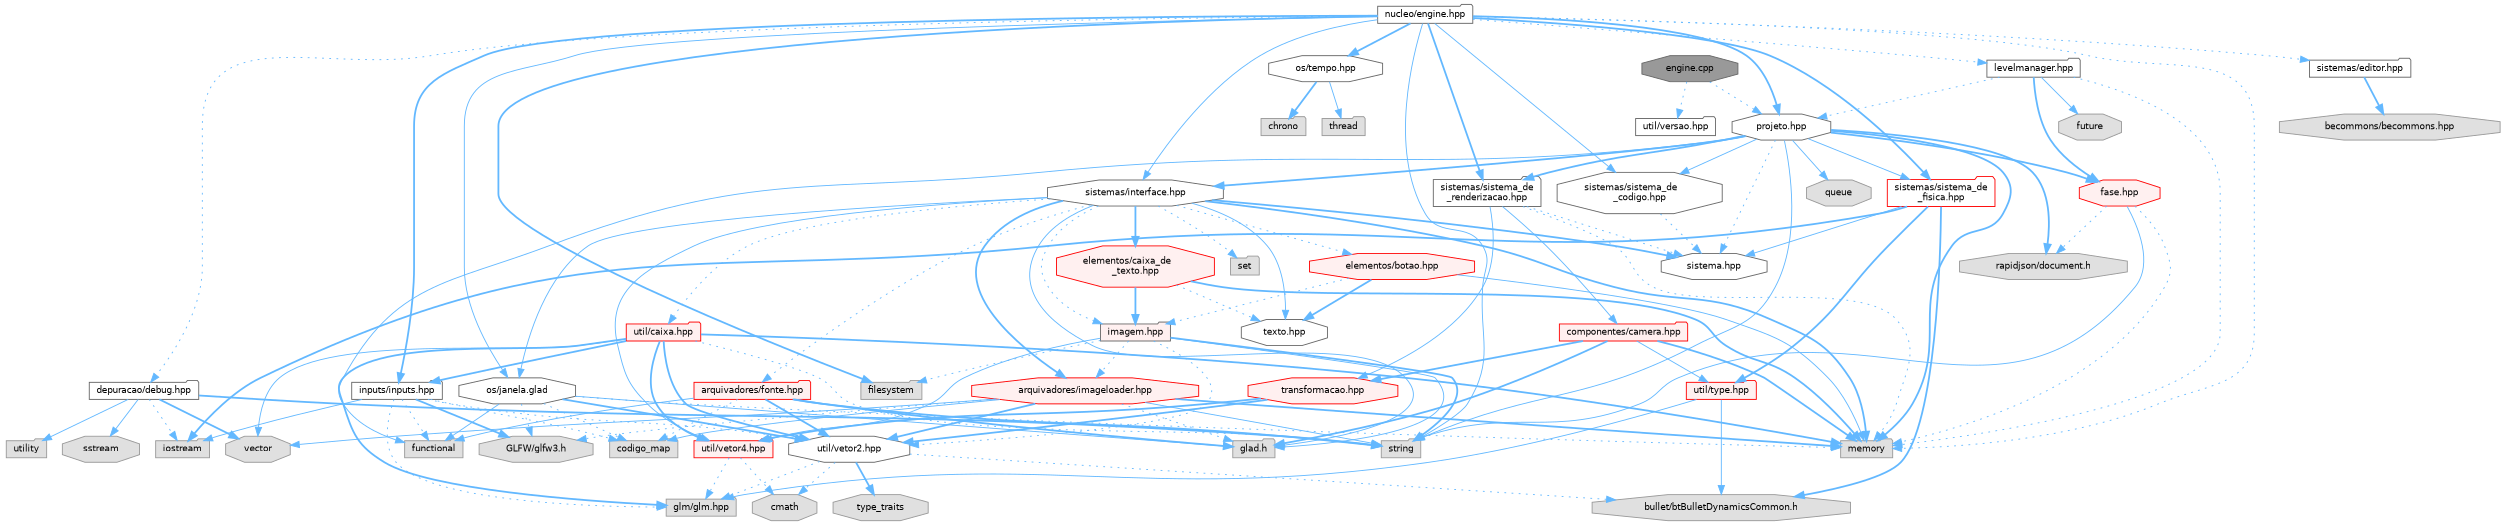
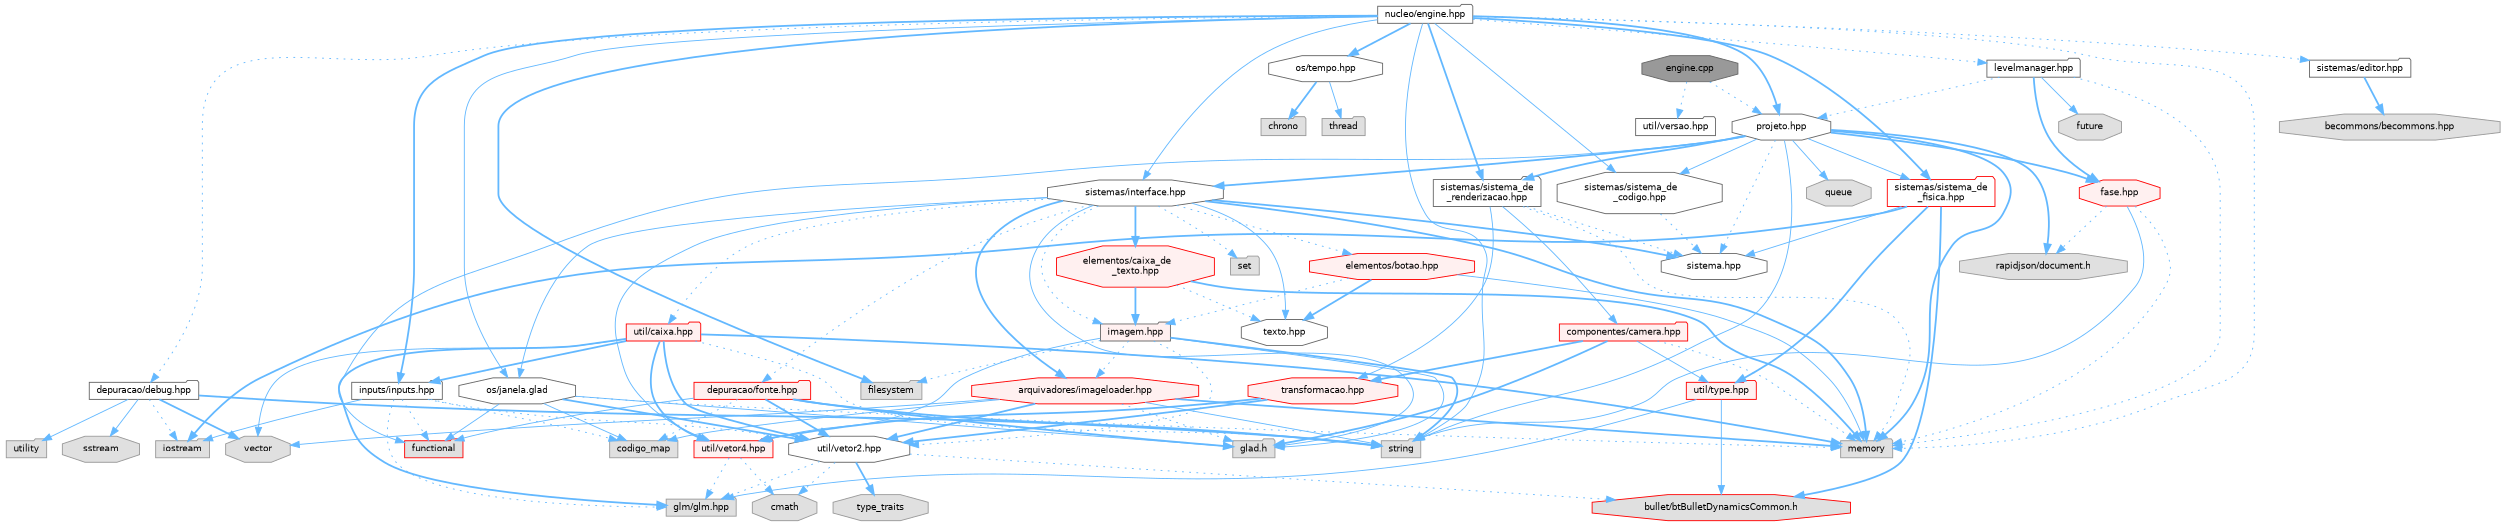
(1764, 378) -> (1764, 378)
(752, 391) -> (752, 391)
(600, 429) -> (600, 429)
(434, 449) -> (434, 449)
(536, 449) -> none
(1721, 508) -> (1721, 508)
